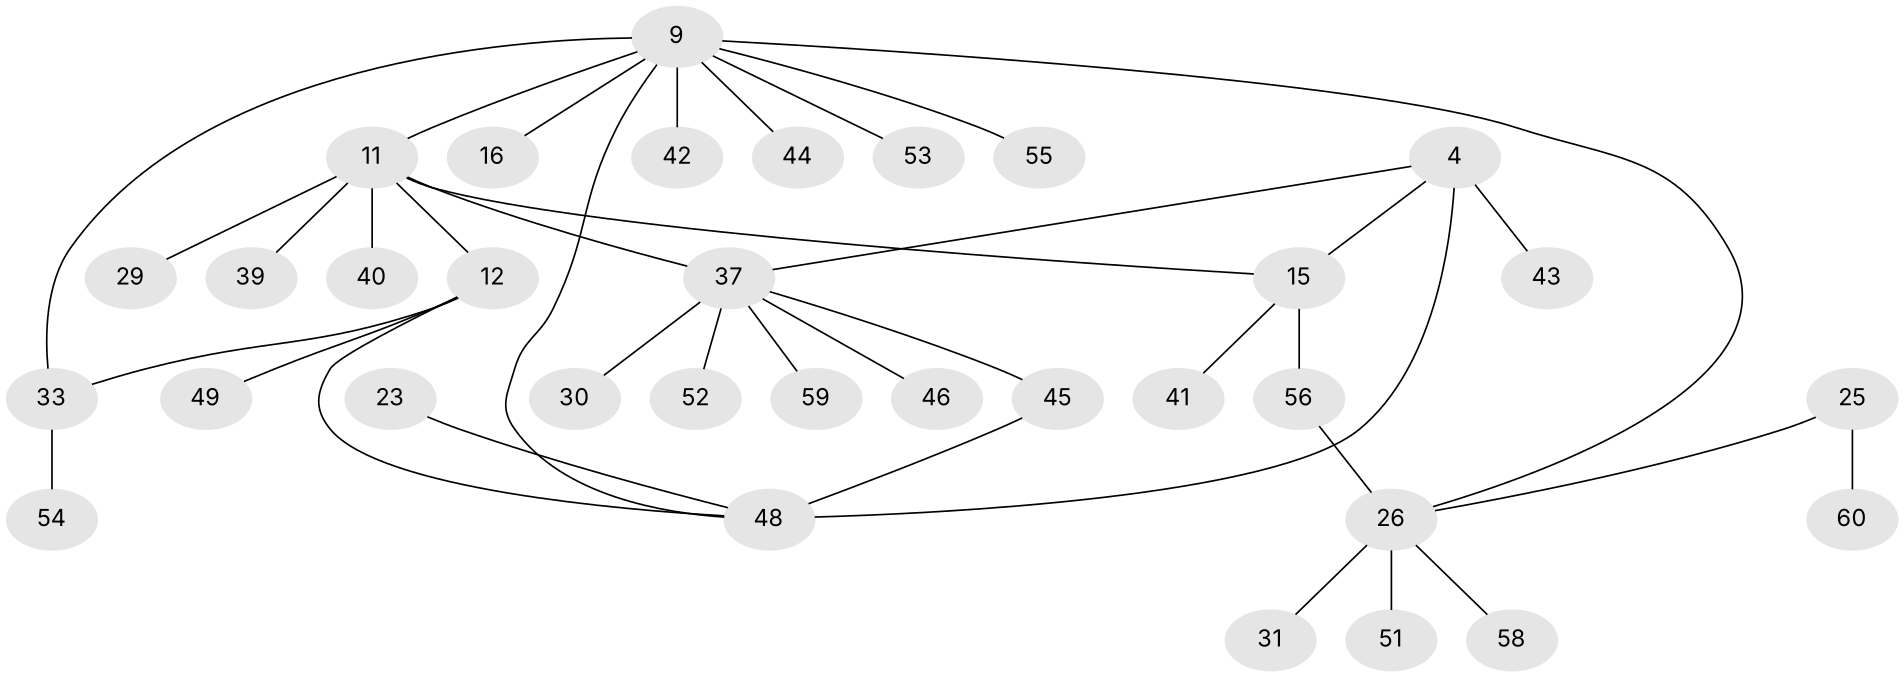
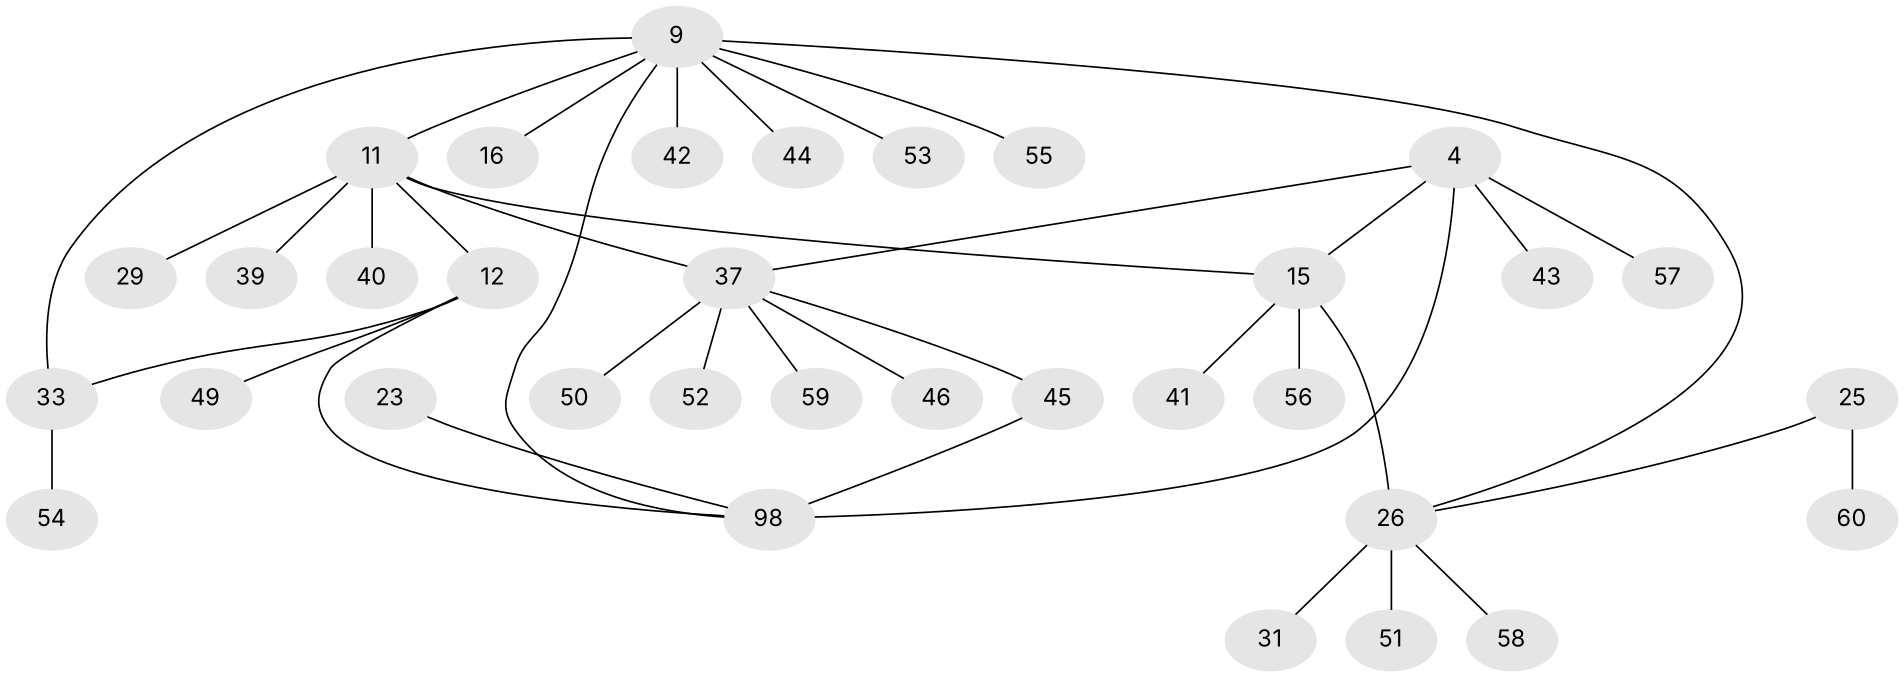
none -> (1668, 278)
(575, 399) -> (575, 399)
(1345, 459) -> (1368, 392)
(769, 520) -> (769, 520)
